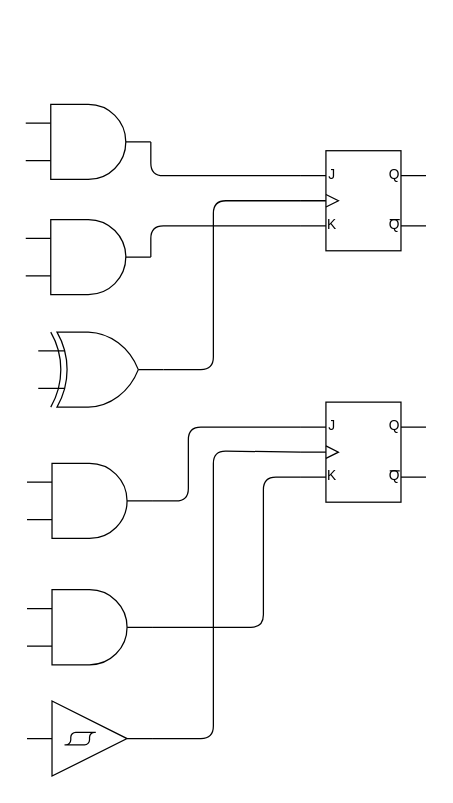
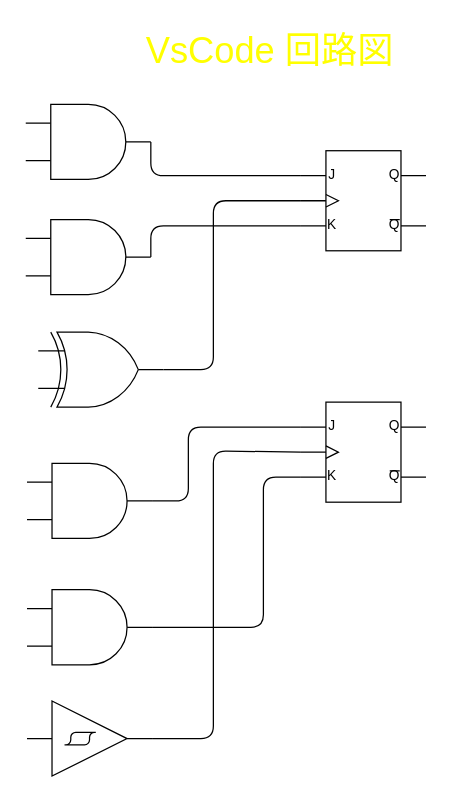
none -> (269, 51)
